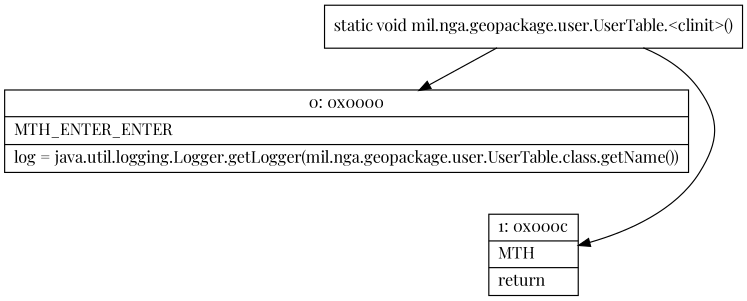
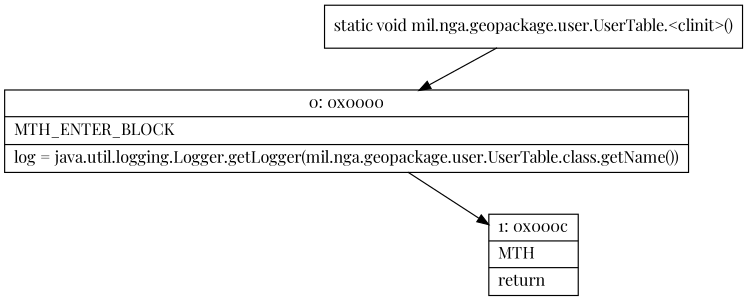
(93, 130) -> (95, 130)
(706, 160) -> (443, 195)
